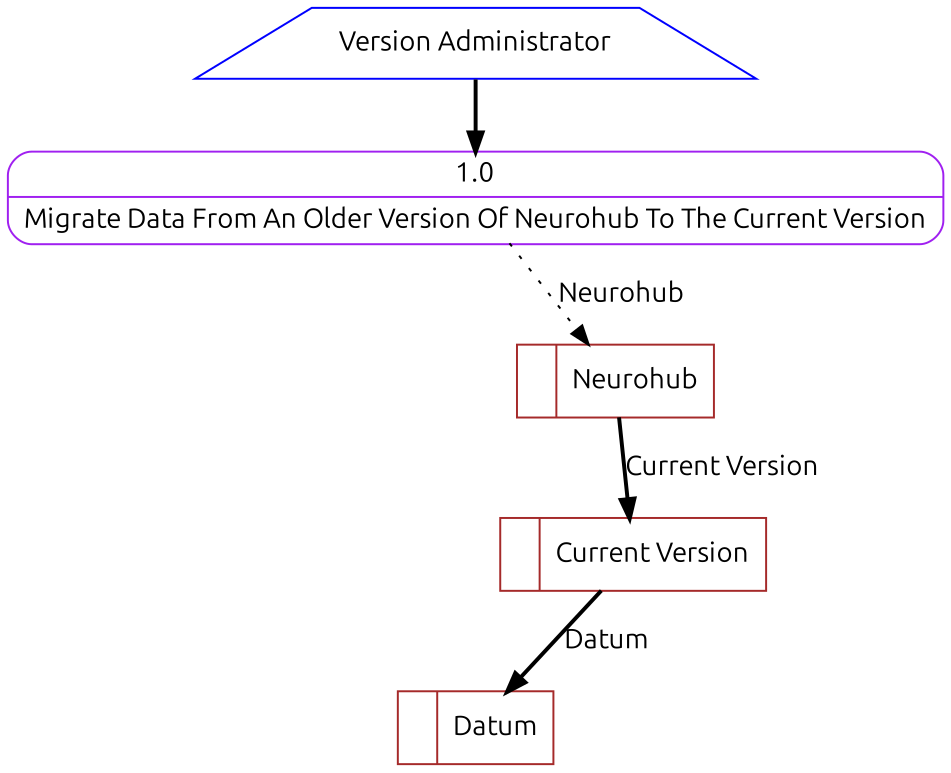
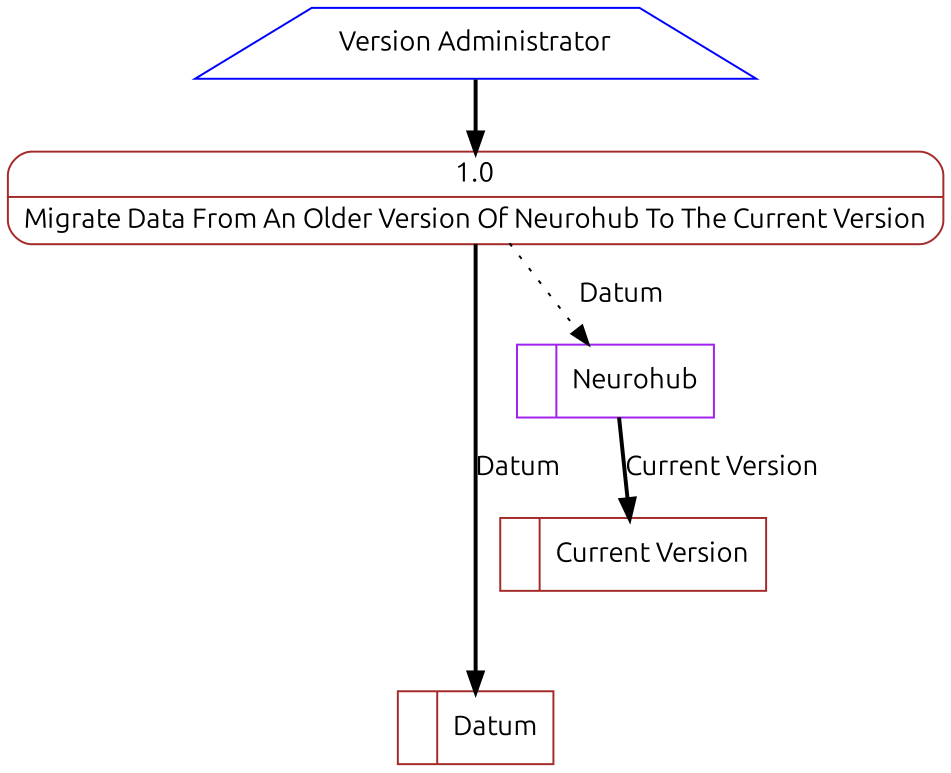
(476, 198) -> (476, 198)
(621, 294) -> (621, 294)
(615, 381) -> (615, 381)
(561, 634) -> (476, 458)
